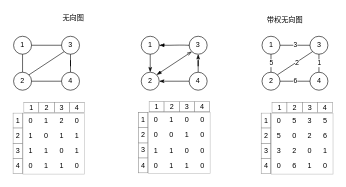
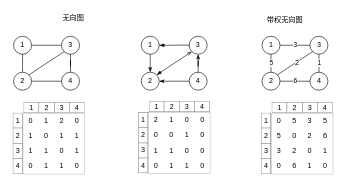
(157, 130) -> (157, 130)
